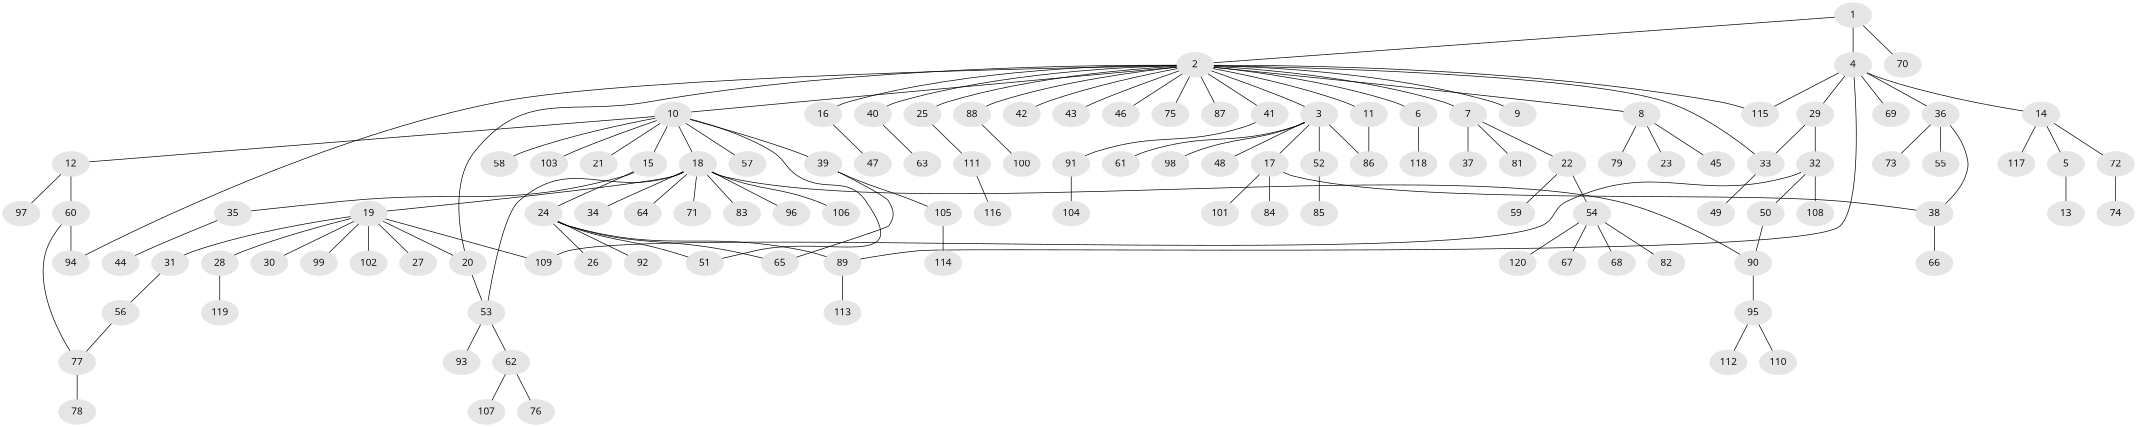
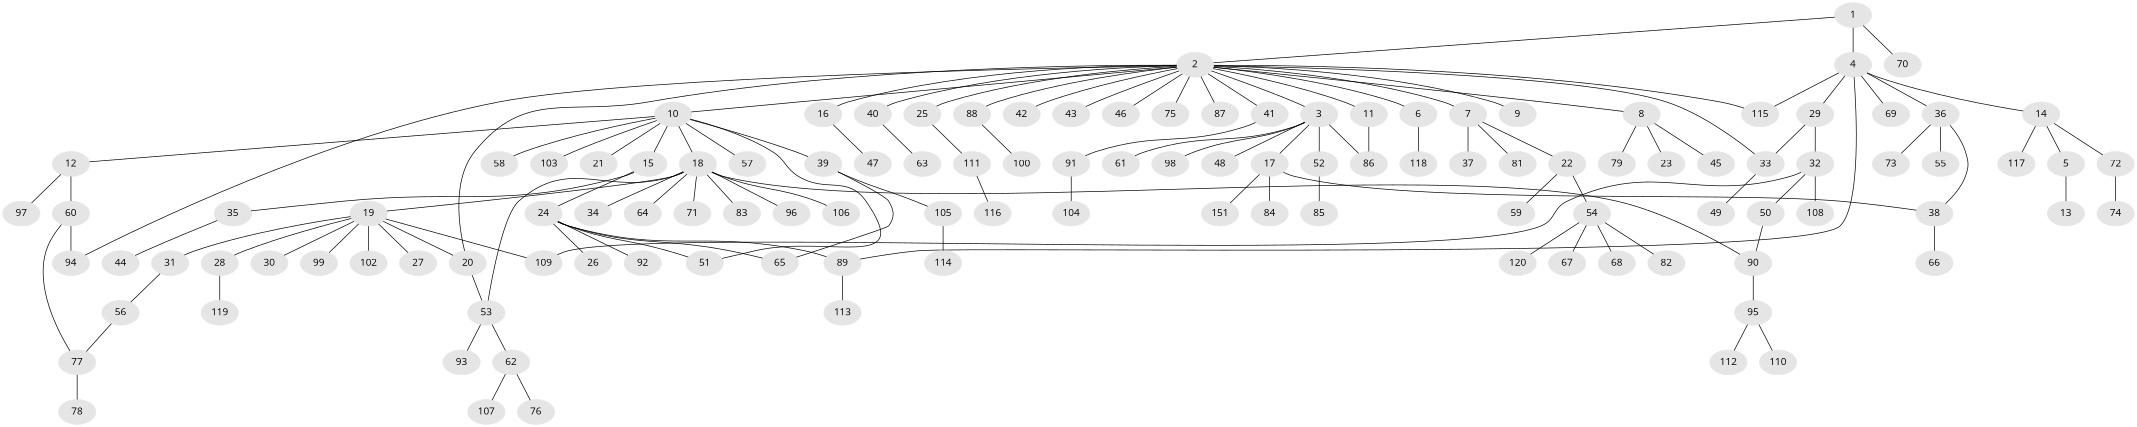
(1220, 214) -> (1220, 214)
